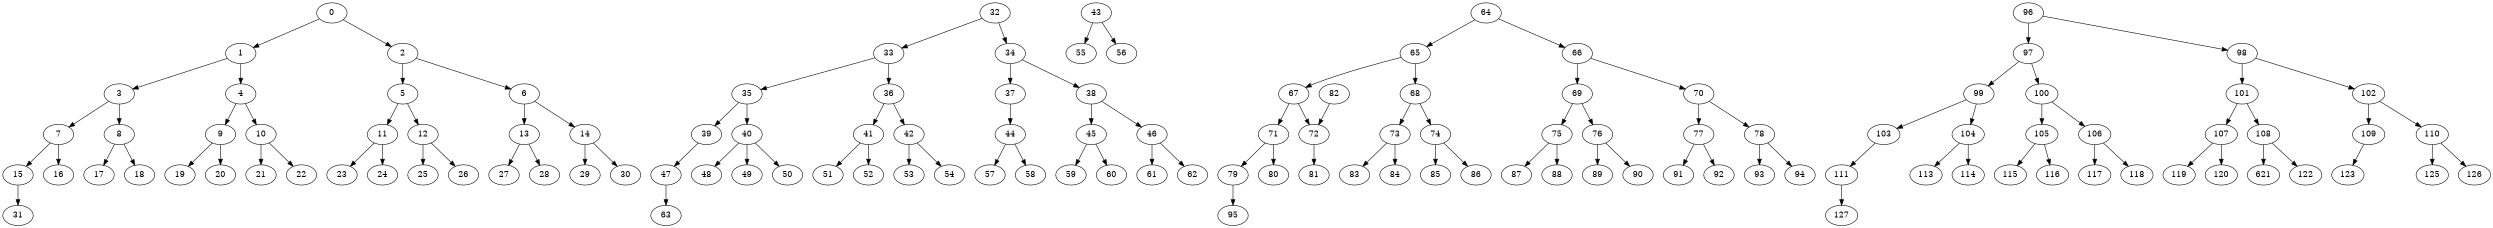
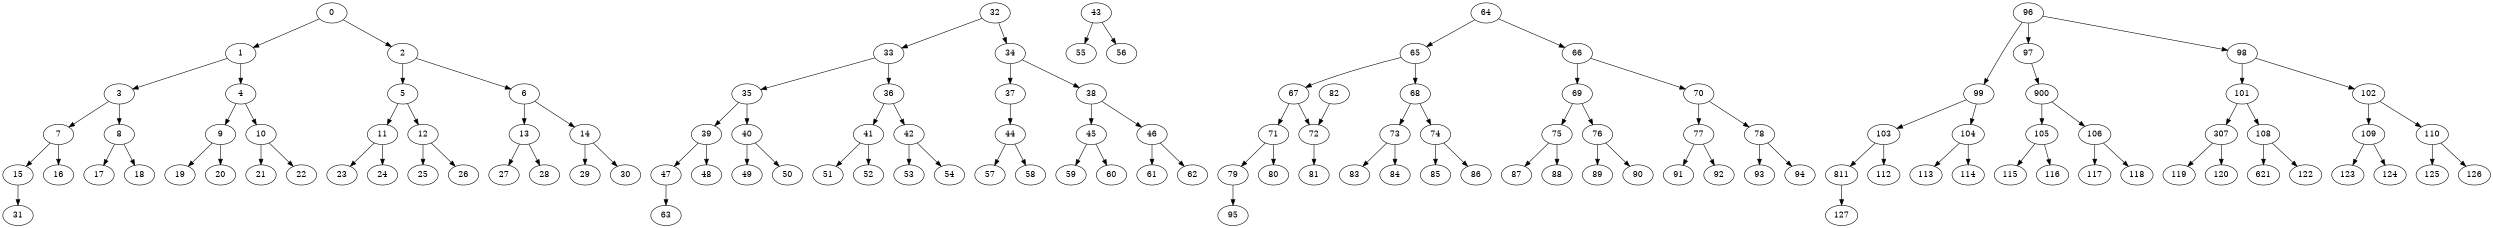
(2006, 72) -> (2004, 50)
(2042, 94) -> (2042, 94)
(2221, 134) -> (2221, 134)
(729, 153) -> (706, 152)
(1842, 175) -> (1842, 175)
none -> (1884, 175)
none -> (2390, 175)
